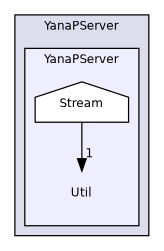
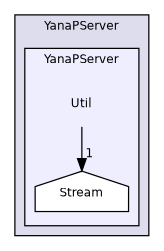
(82, 141) -> (82, 143)
